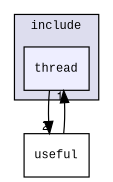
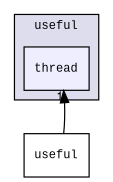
(57, 26) -> (57, 26)
(49, 108) -> none
